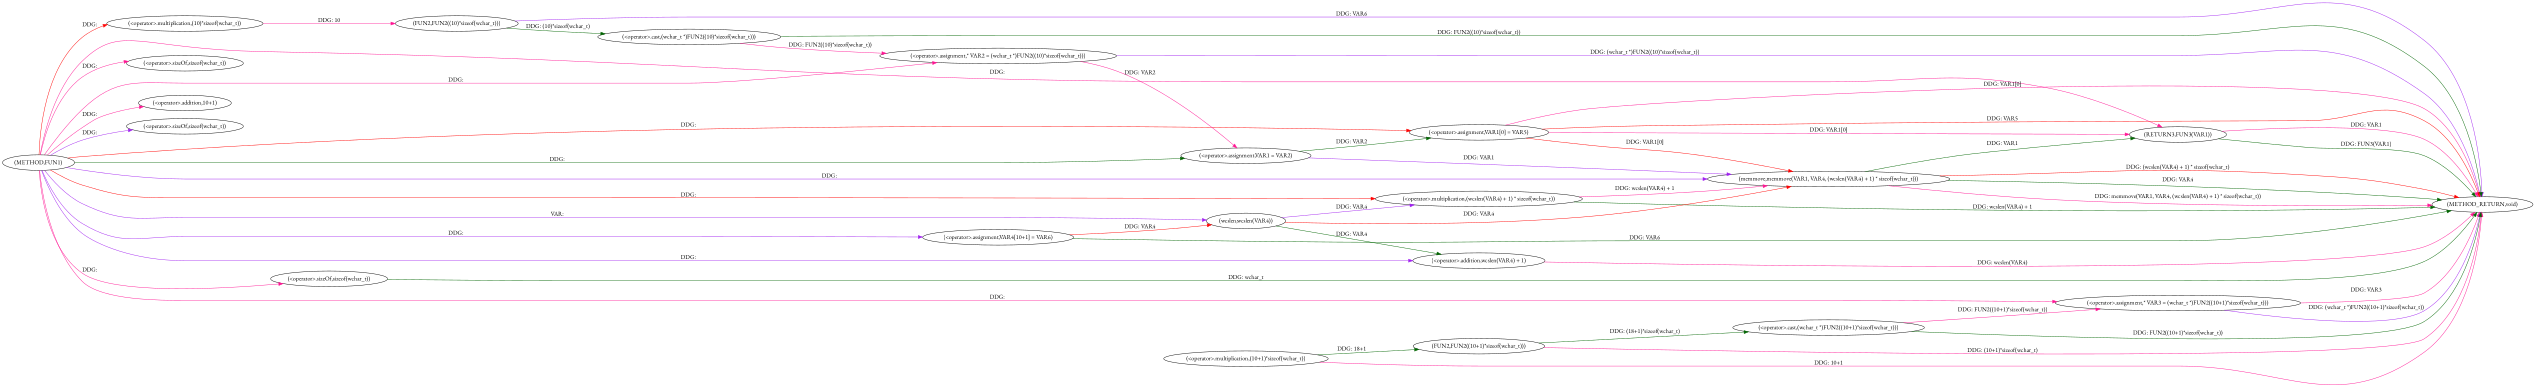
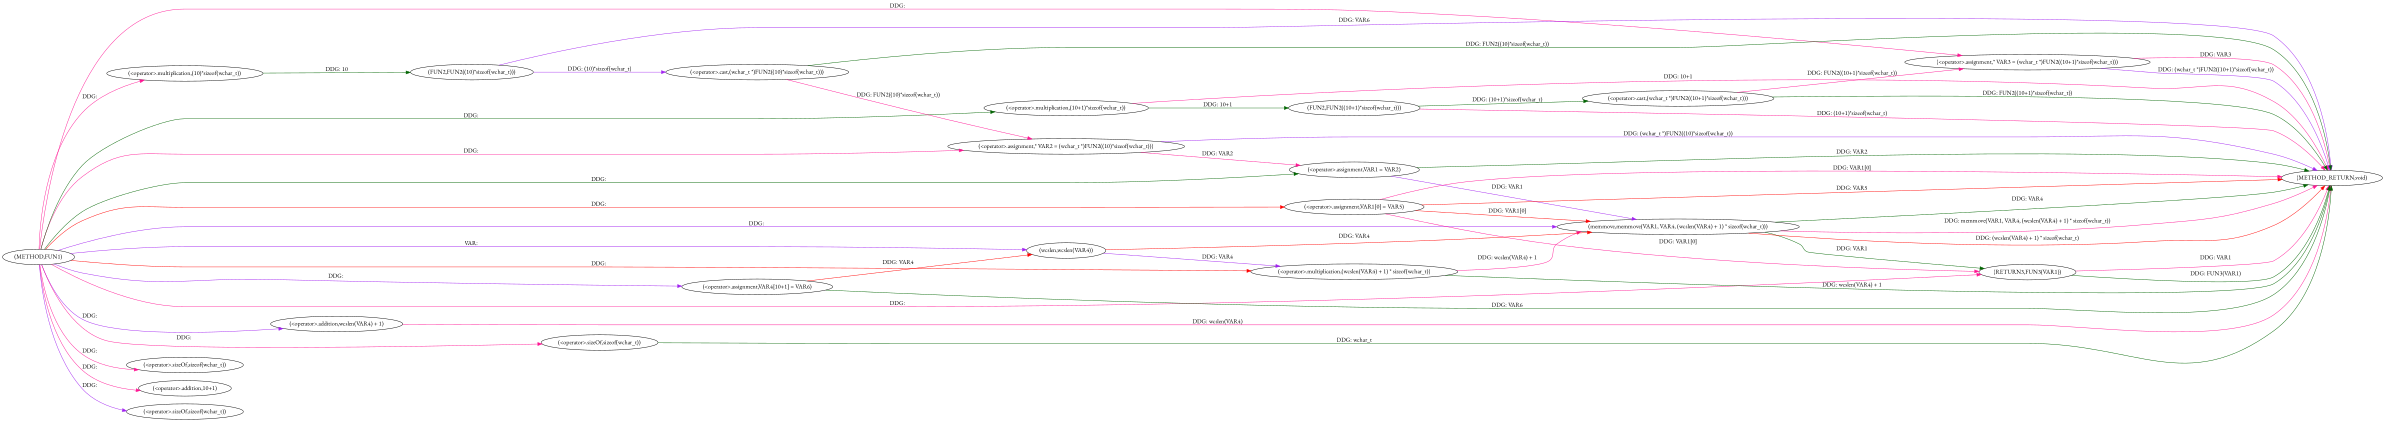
(327, 24) -> (335, 73)
(554, 31) -> (597, 72)
(53, 80) -> (68, 132)
none -> (483, 119)
(1363, 145) -> (1861, 156)
(1352, 239) -> none
(1645, 331) -> (1507, 100)
(1352, 349) -> (1218, 105)
